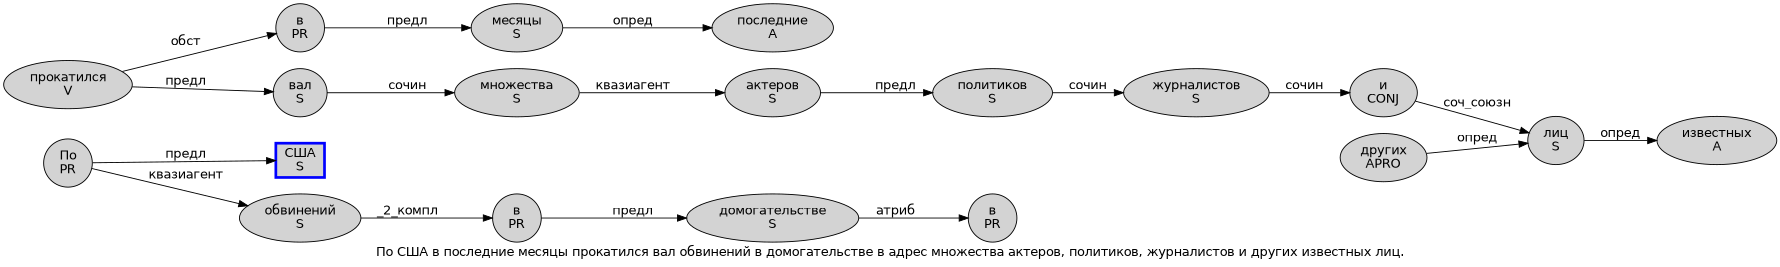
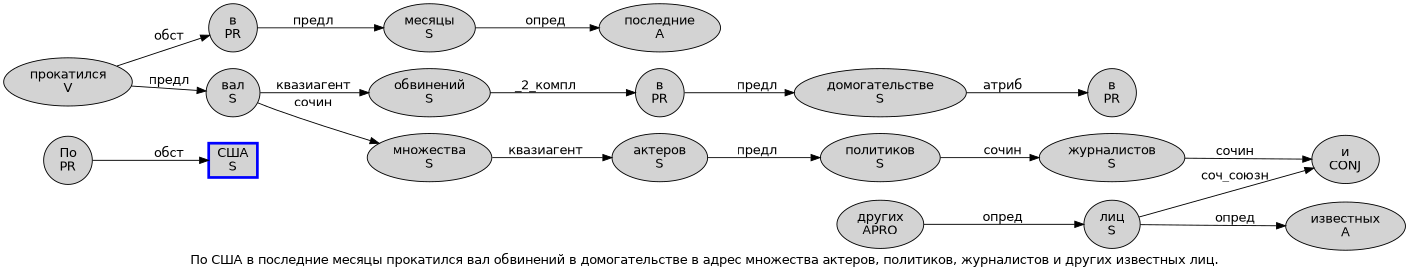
(1468, 116) -> (1222, 194)
(186, 154) -> (169, 154)
(165, 186) -> (310, 93)
